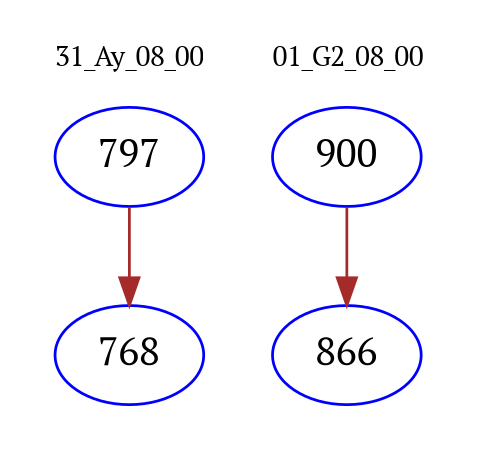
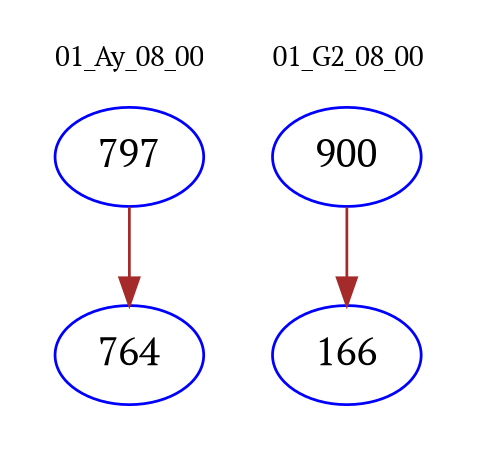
(131, 59) -> (131, 59)
(129, 355) -> (129, 355)
(347, 355) -> (347, 355)
